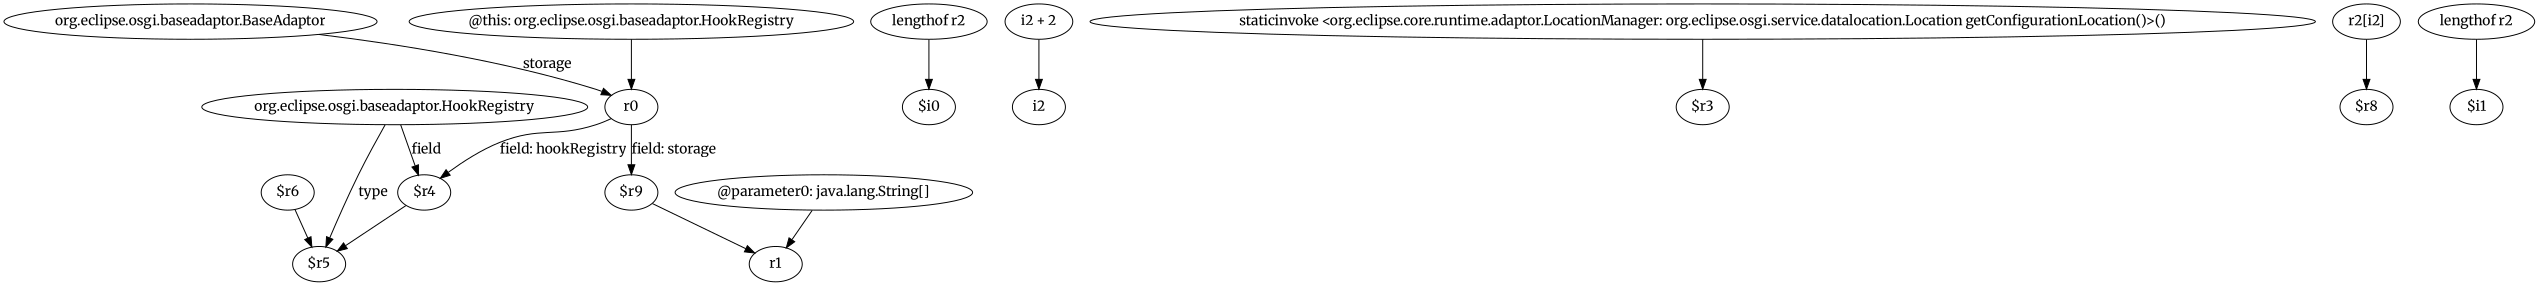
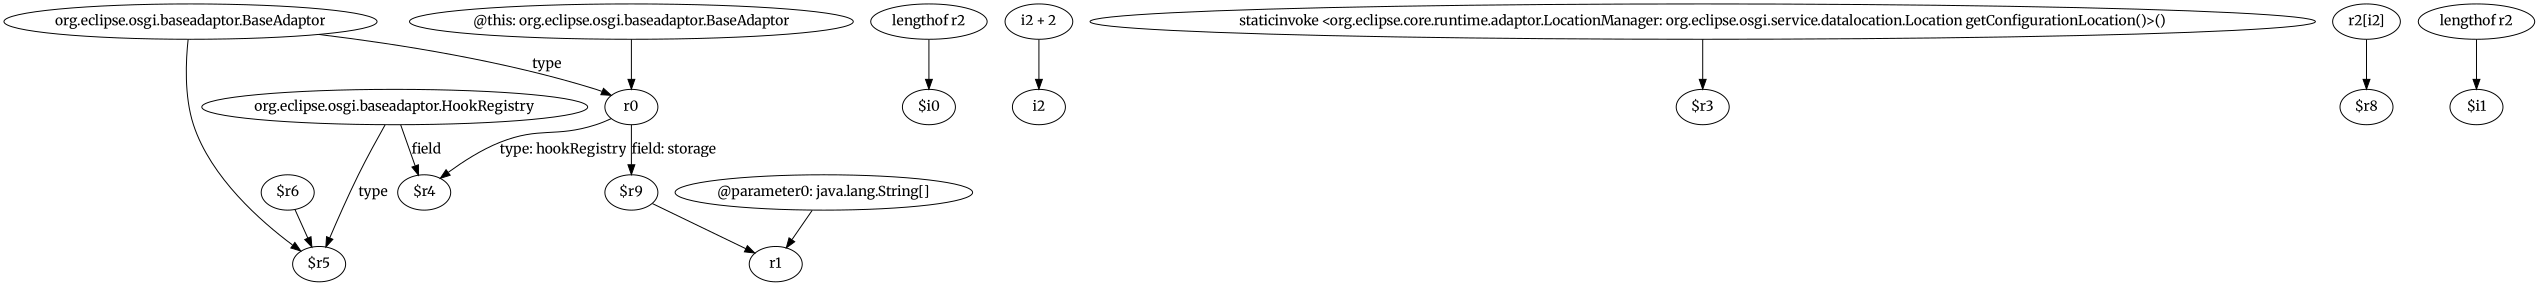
(631, 22) -> (631, 22)
(547, 64) -> (547, 64)
(564, 150) -> (564, 150)
(376, 226) -> (209, 157)
